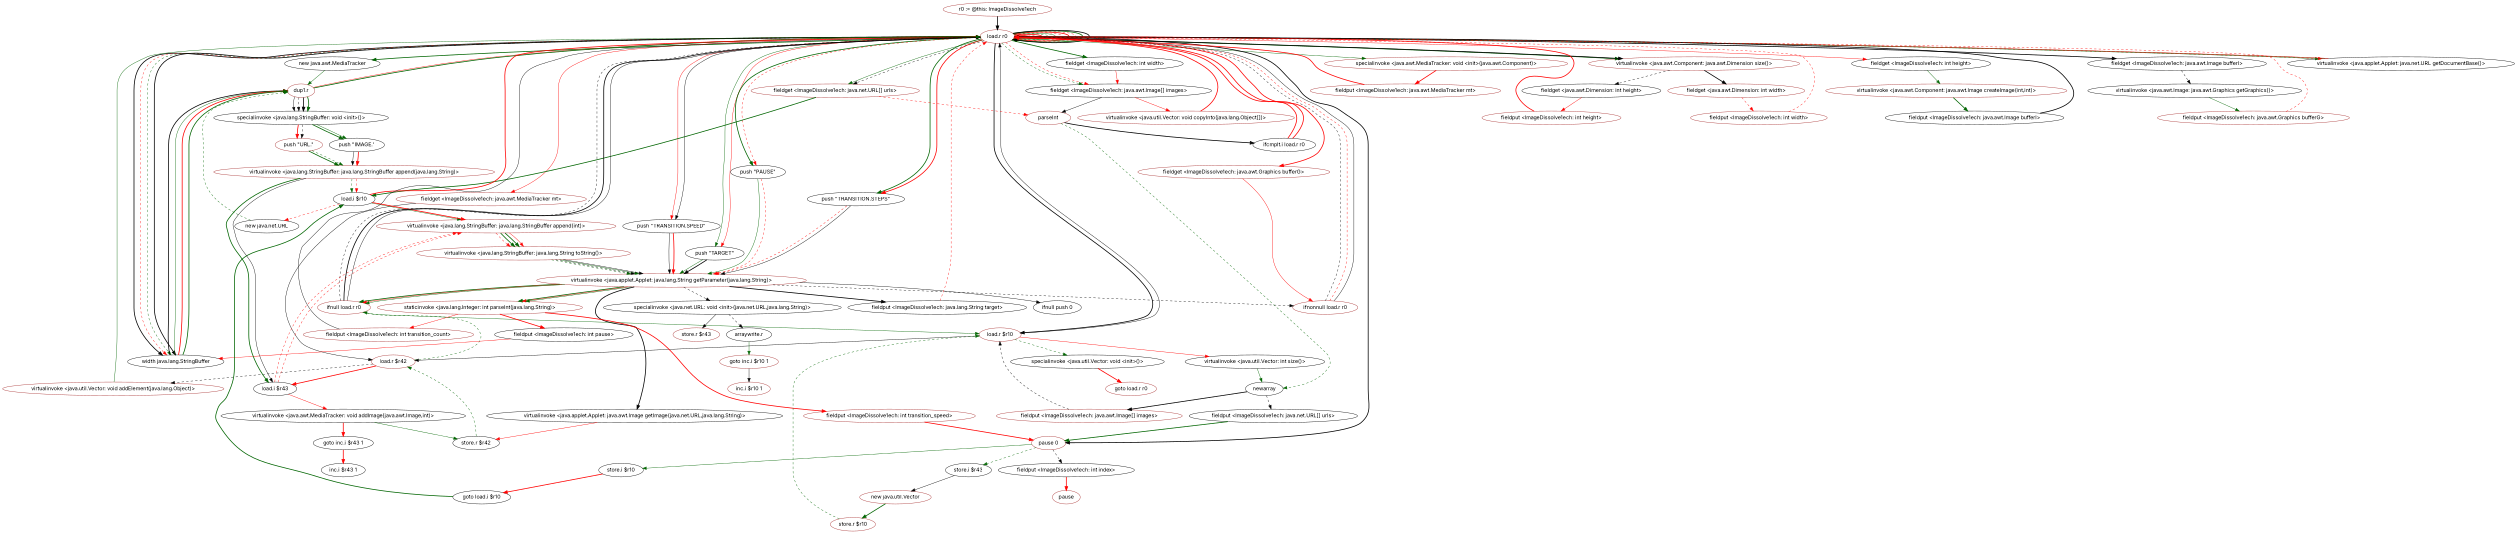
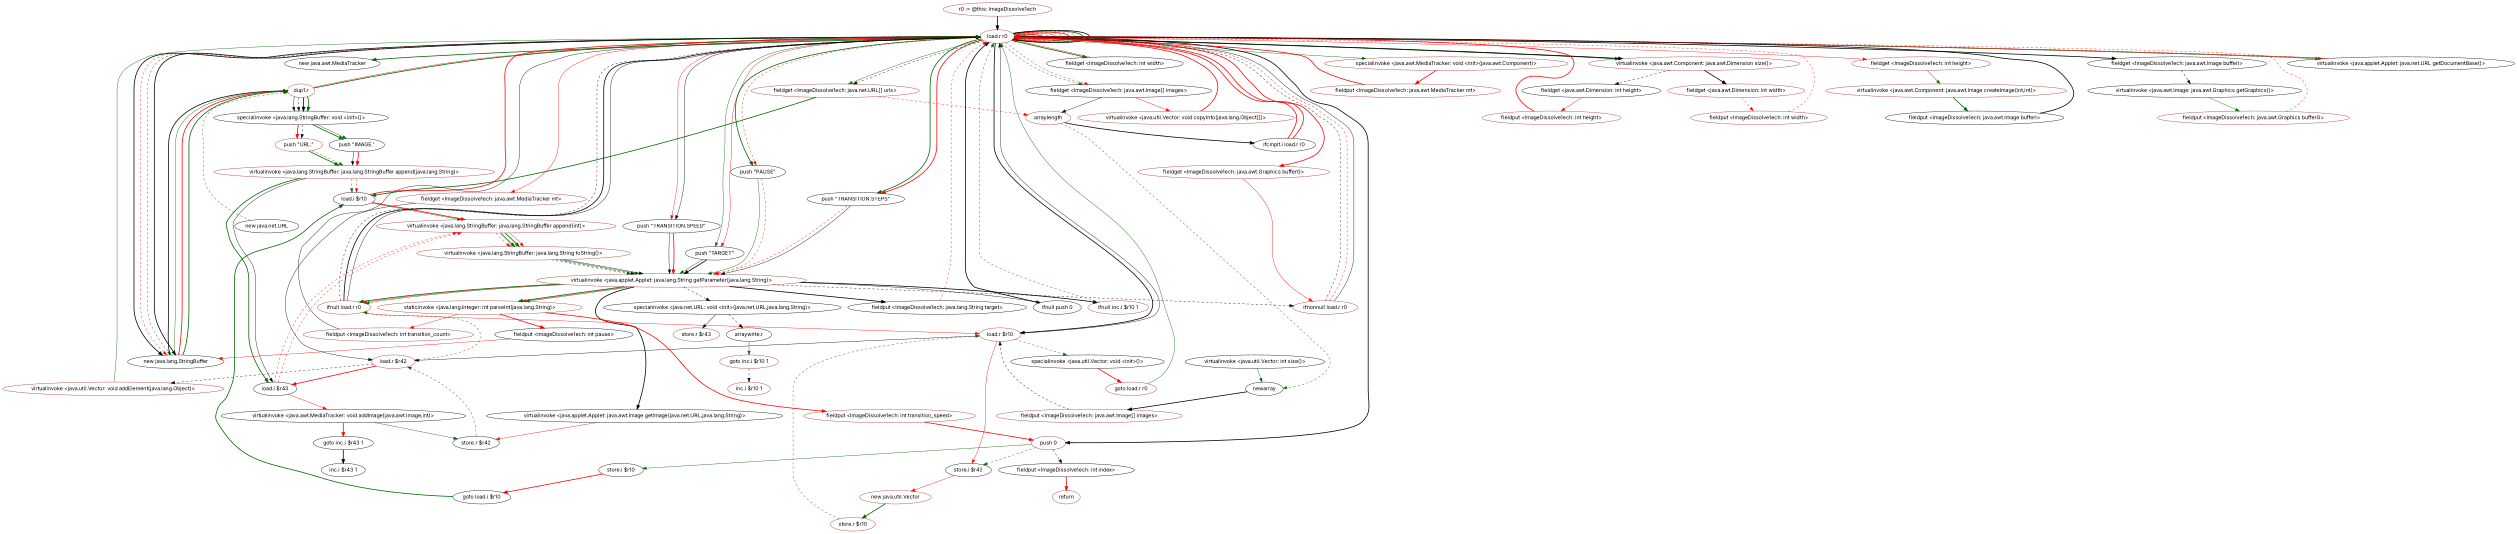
(1921, 64) -> (1921, 64)
(1116, 75) -> (1053, 49)
(318, 76) -> none
(1048, 118) -> (1048, 118)
none -> (965, 198)
(314, 212) -> none
none -> (1105, 213)
none -> (1118, 308)
(669, 324) -> (669, 324)
(1112, 347) -> (986, 401)
(176, 362) -> (176, 362)
(749, 373) -> (749, 373)
(1273, 416) -> none
(1049, 443) -> (1049, 443)
(343, 455) -> (343, 455)
(935, 483) -> (935, 483)
(1066, 497) -> (1066, 497)
